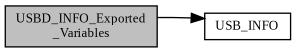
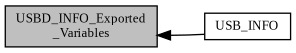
(174, 18) -> (188, 35)
